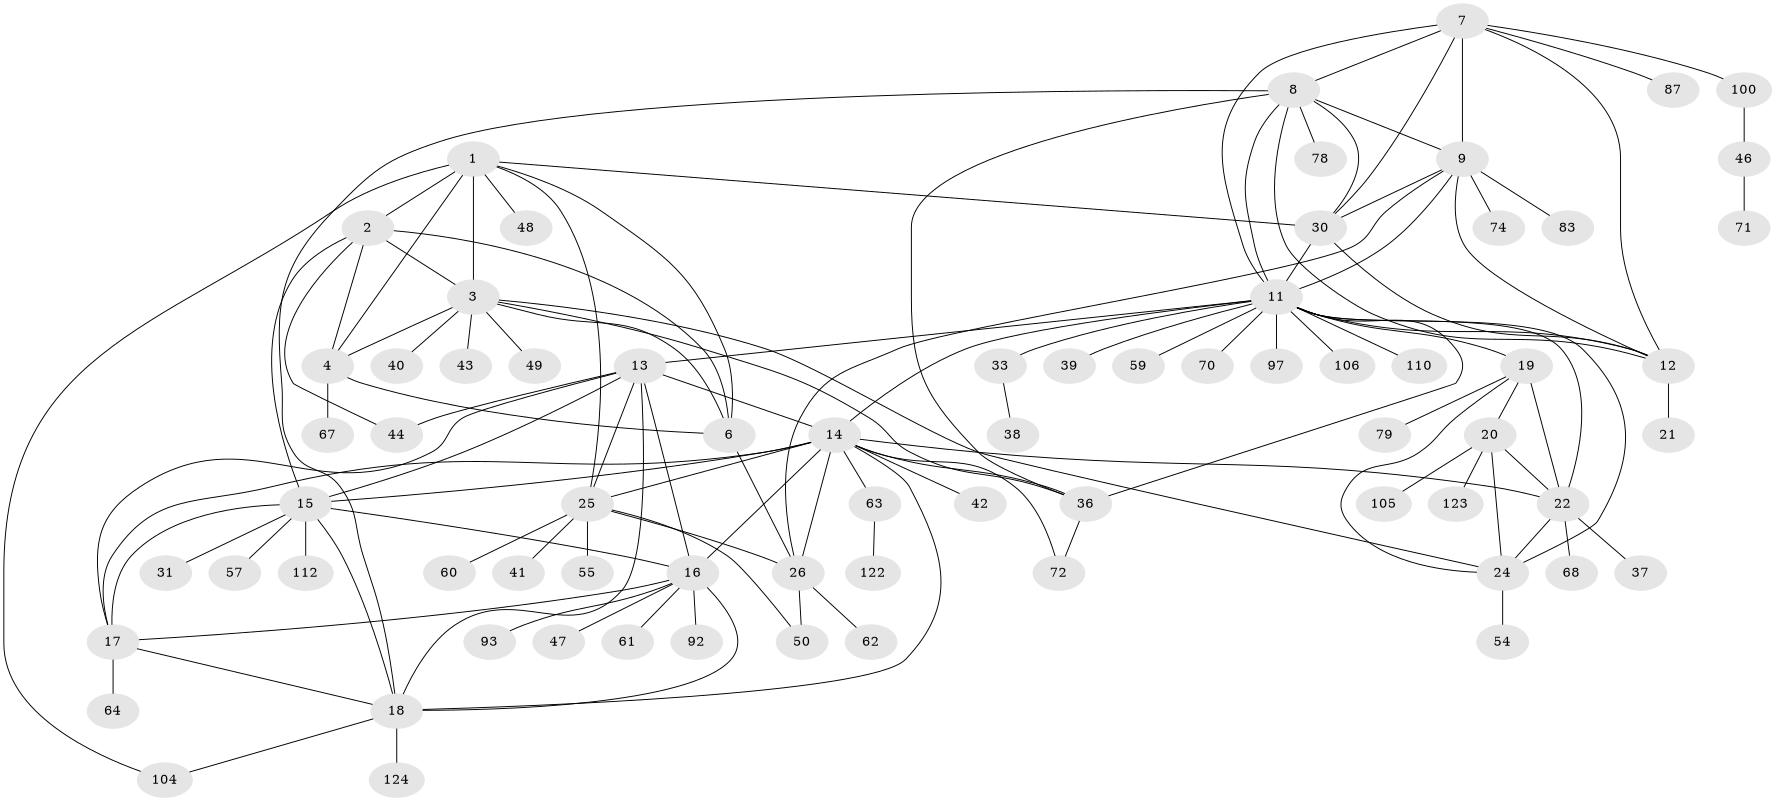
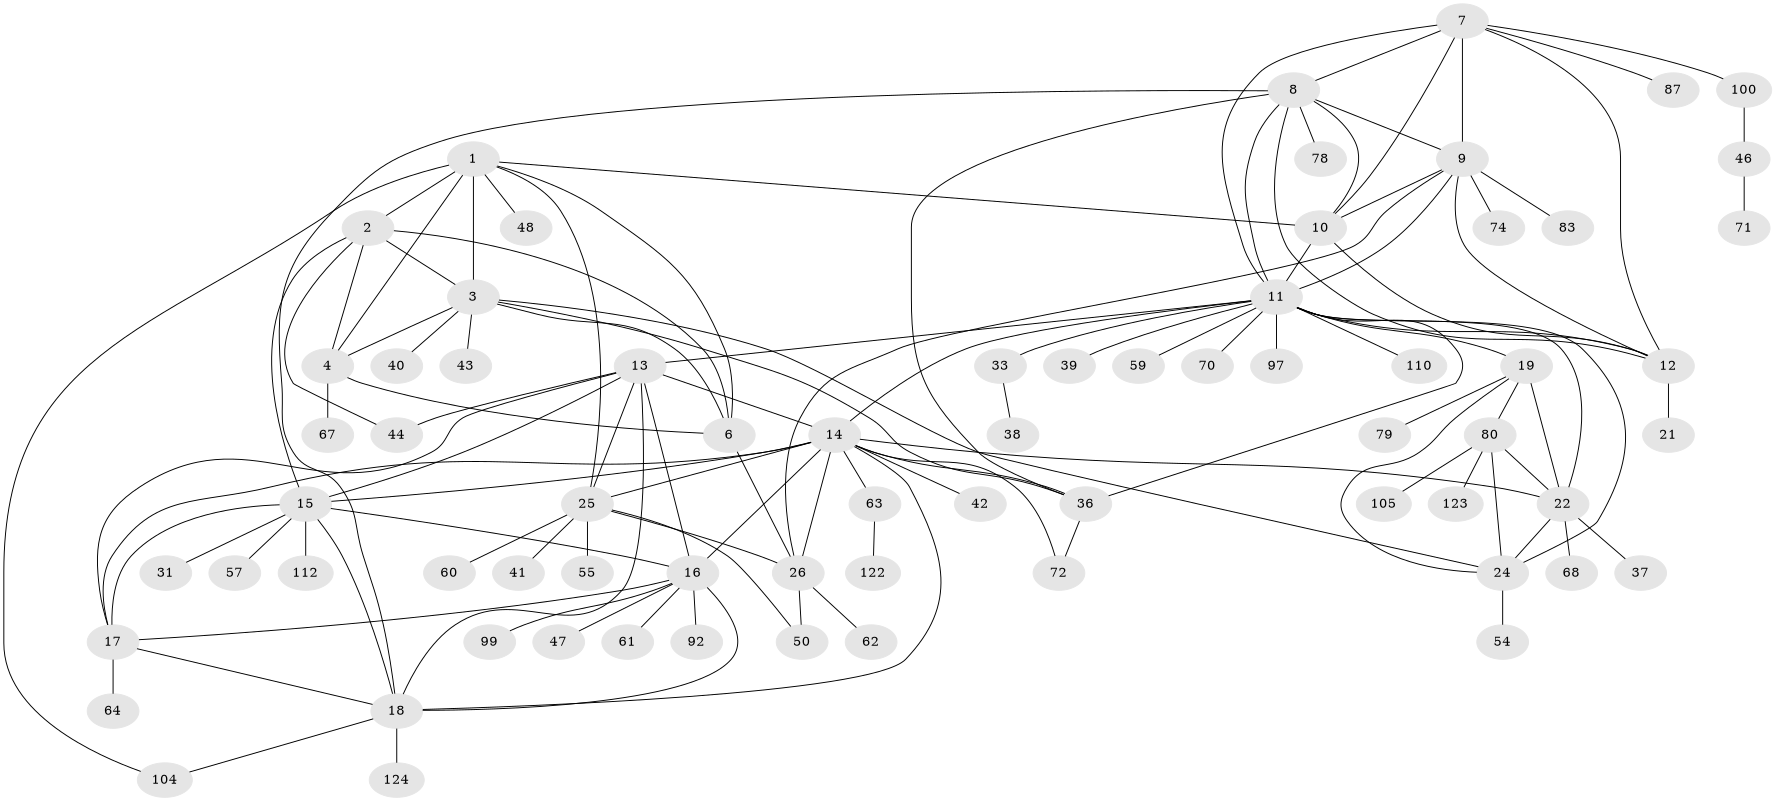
(1321, 228) -> (1321, 228)
(535, 366) -> none
(1347, 366) -> none
(1490, 435) -> (1490, 435)
(490, 642) -> (490, 642)
